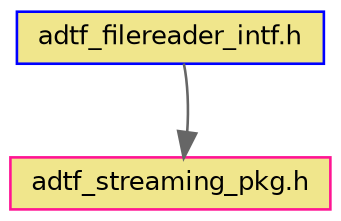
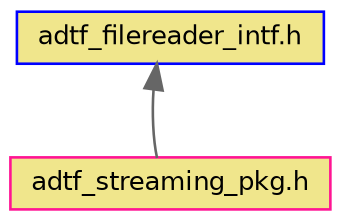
(188, 98) -> (153, 124)
